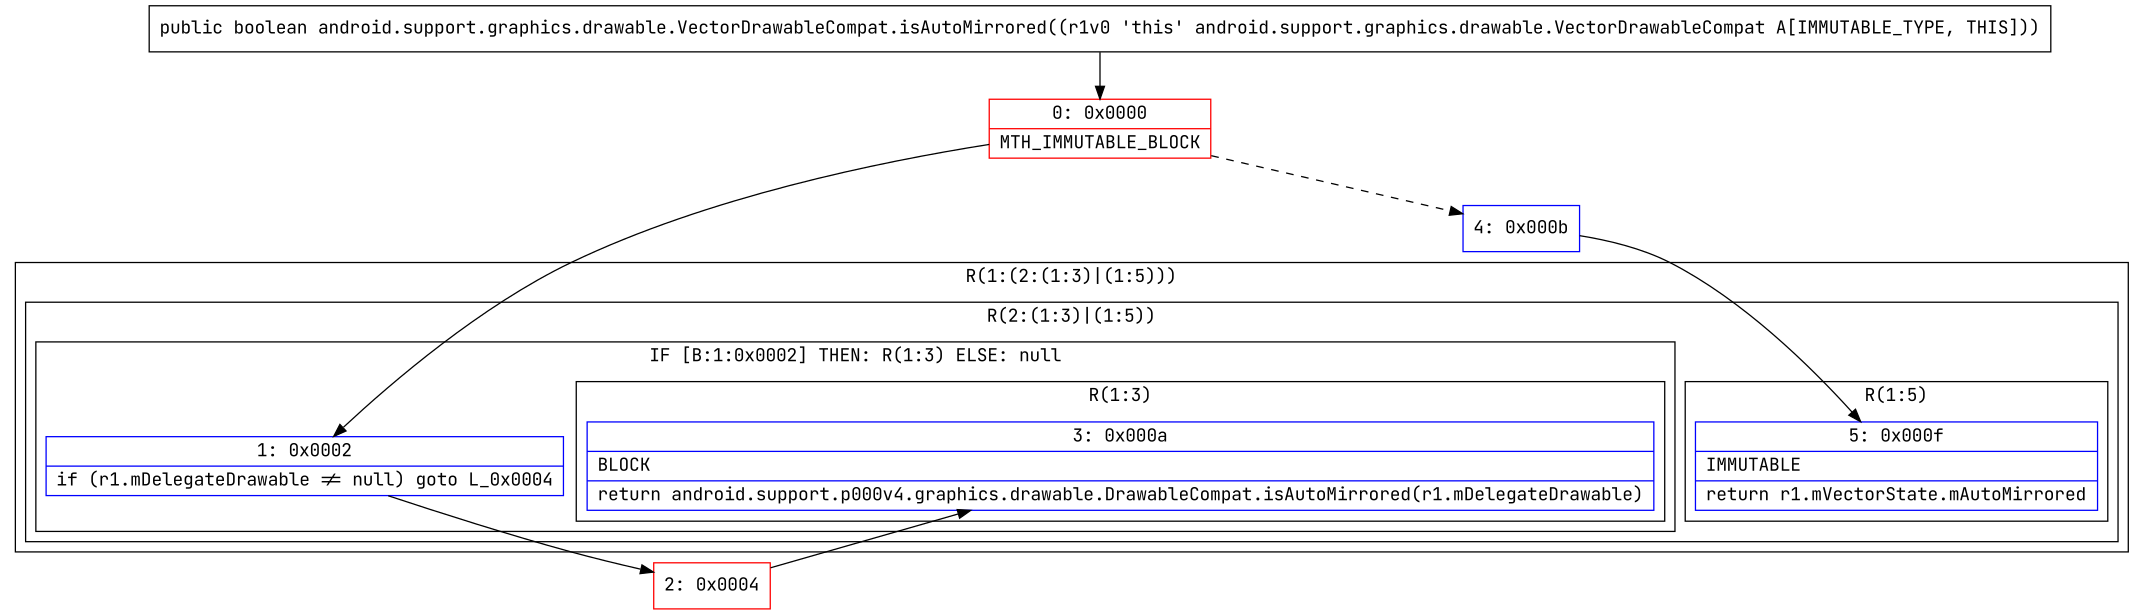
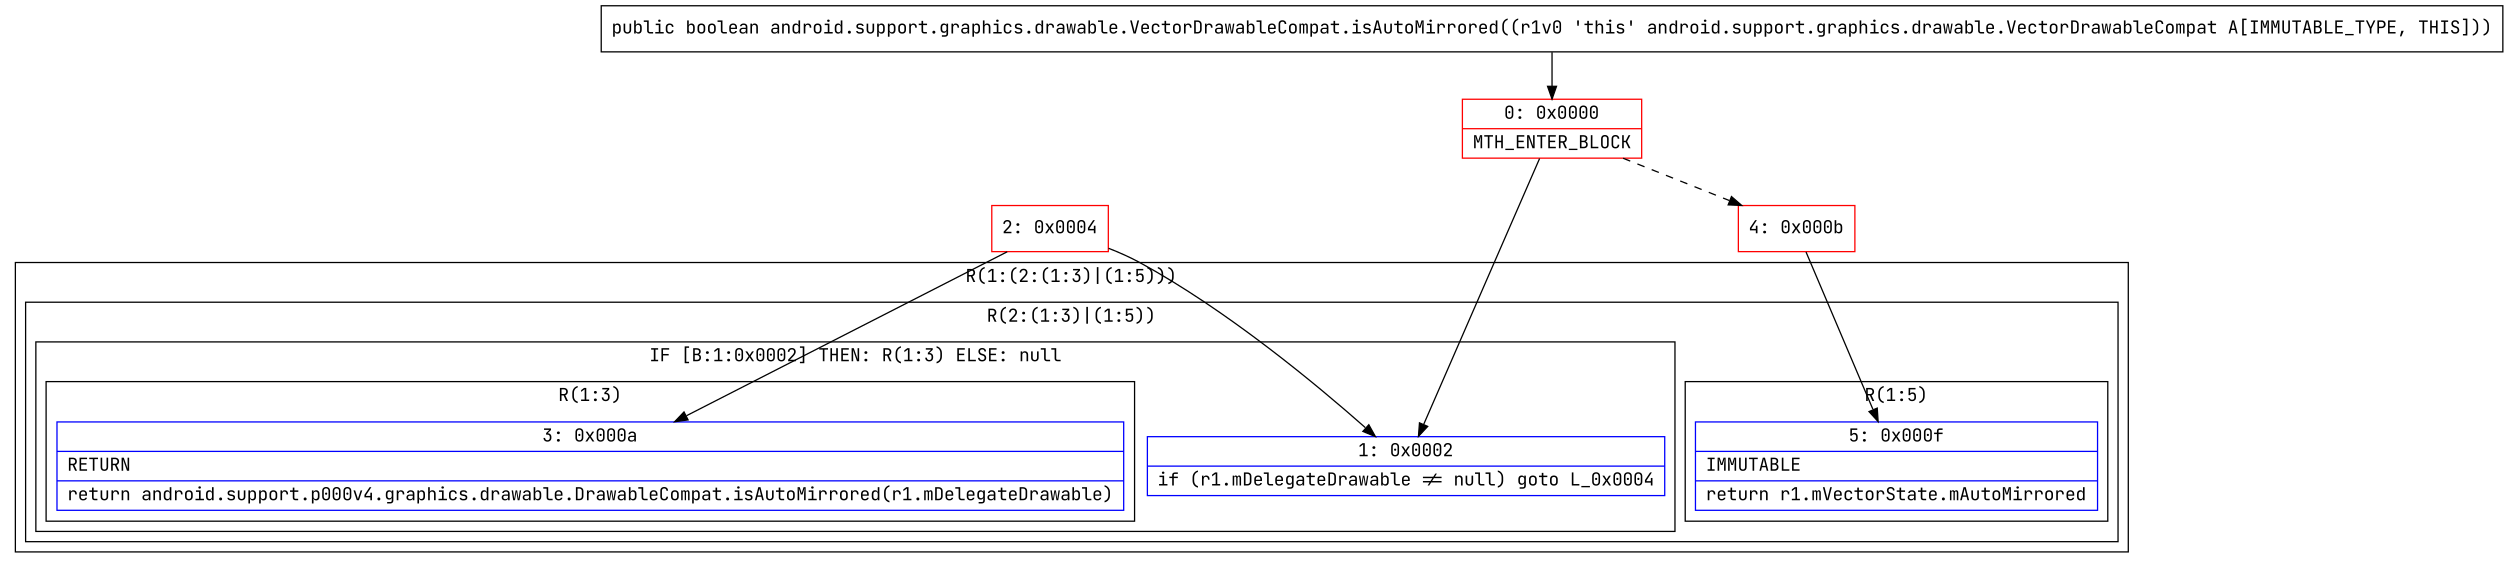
(1100, 143) -> (1552, 143)
(1521, 229) -> (1797, 229)
(624, 465) -> (99, 465)
(470, 522) -> (1243, 329)
